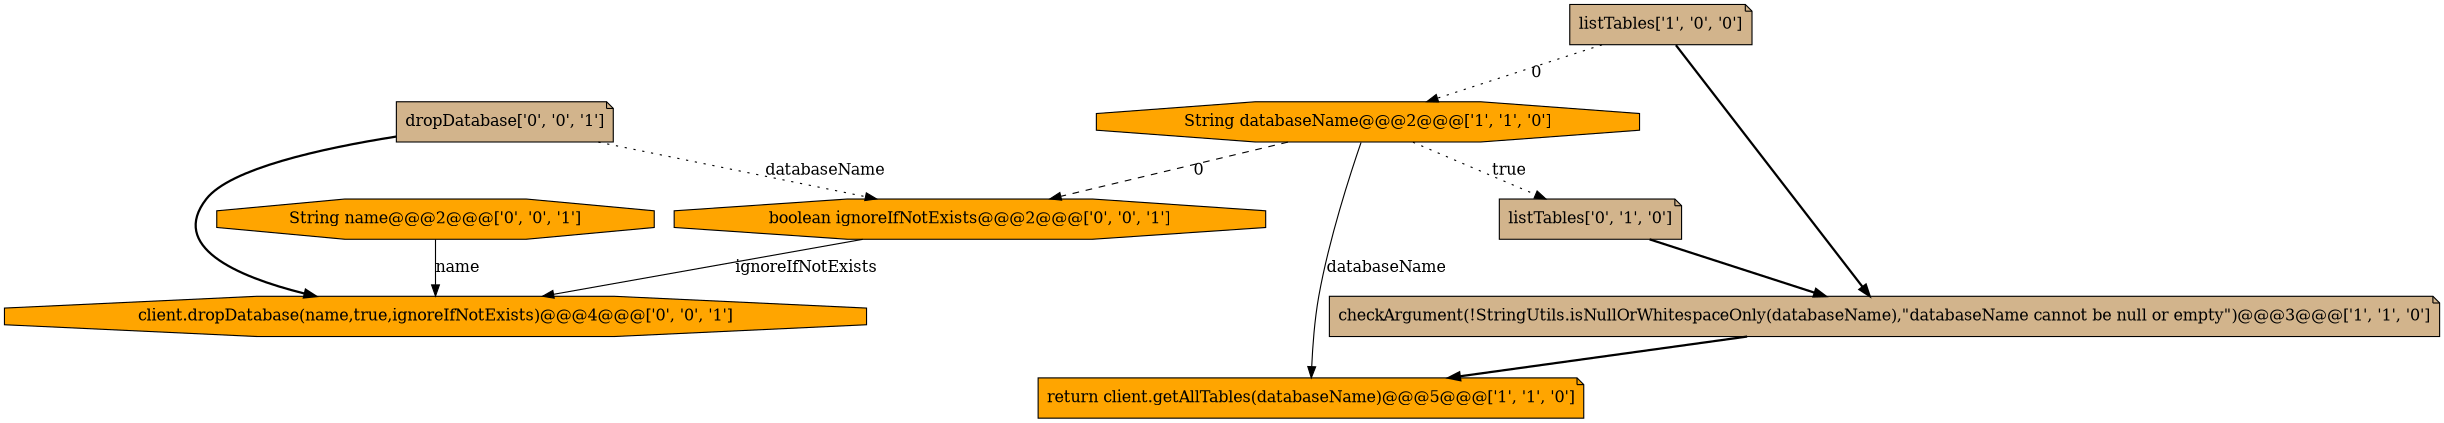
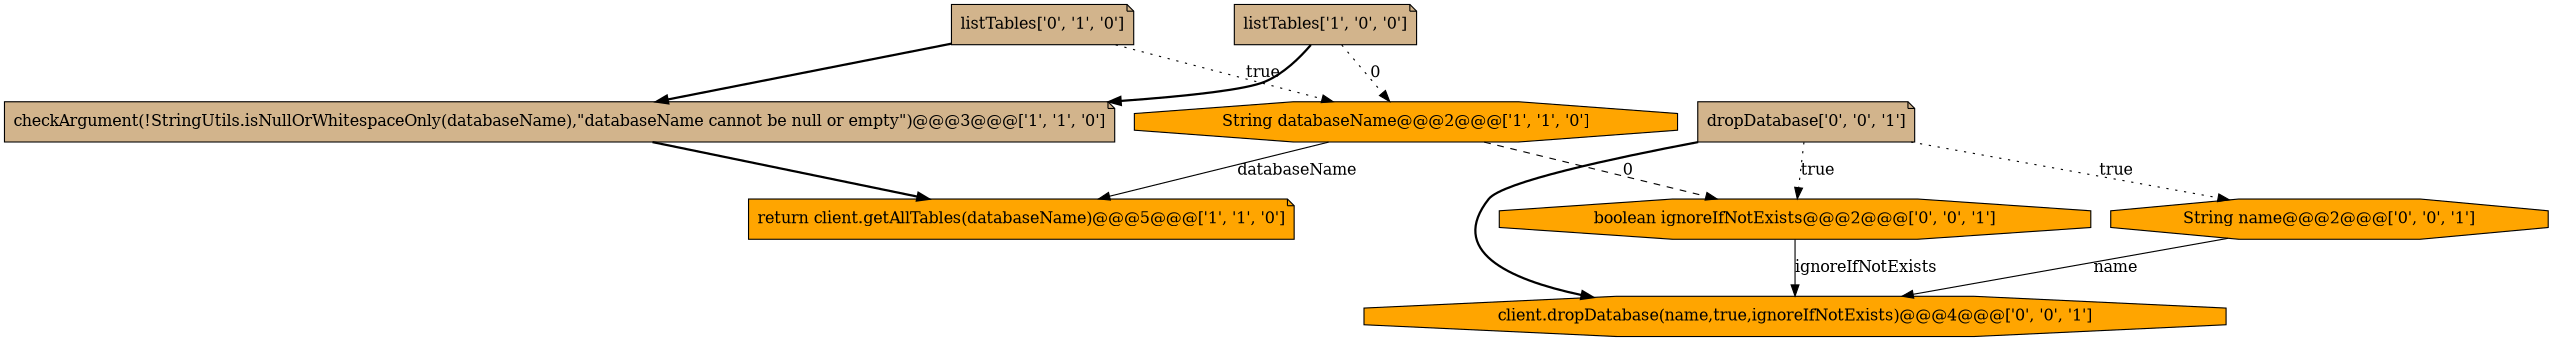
(1474, 168) -> (1219, 72)
none -> (2064, 170)
(825, 171) -> (1818, 171)
